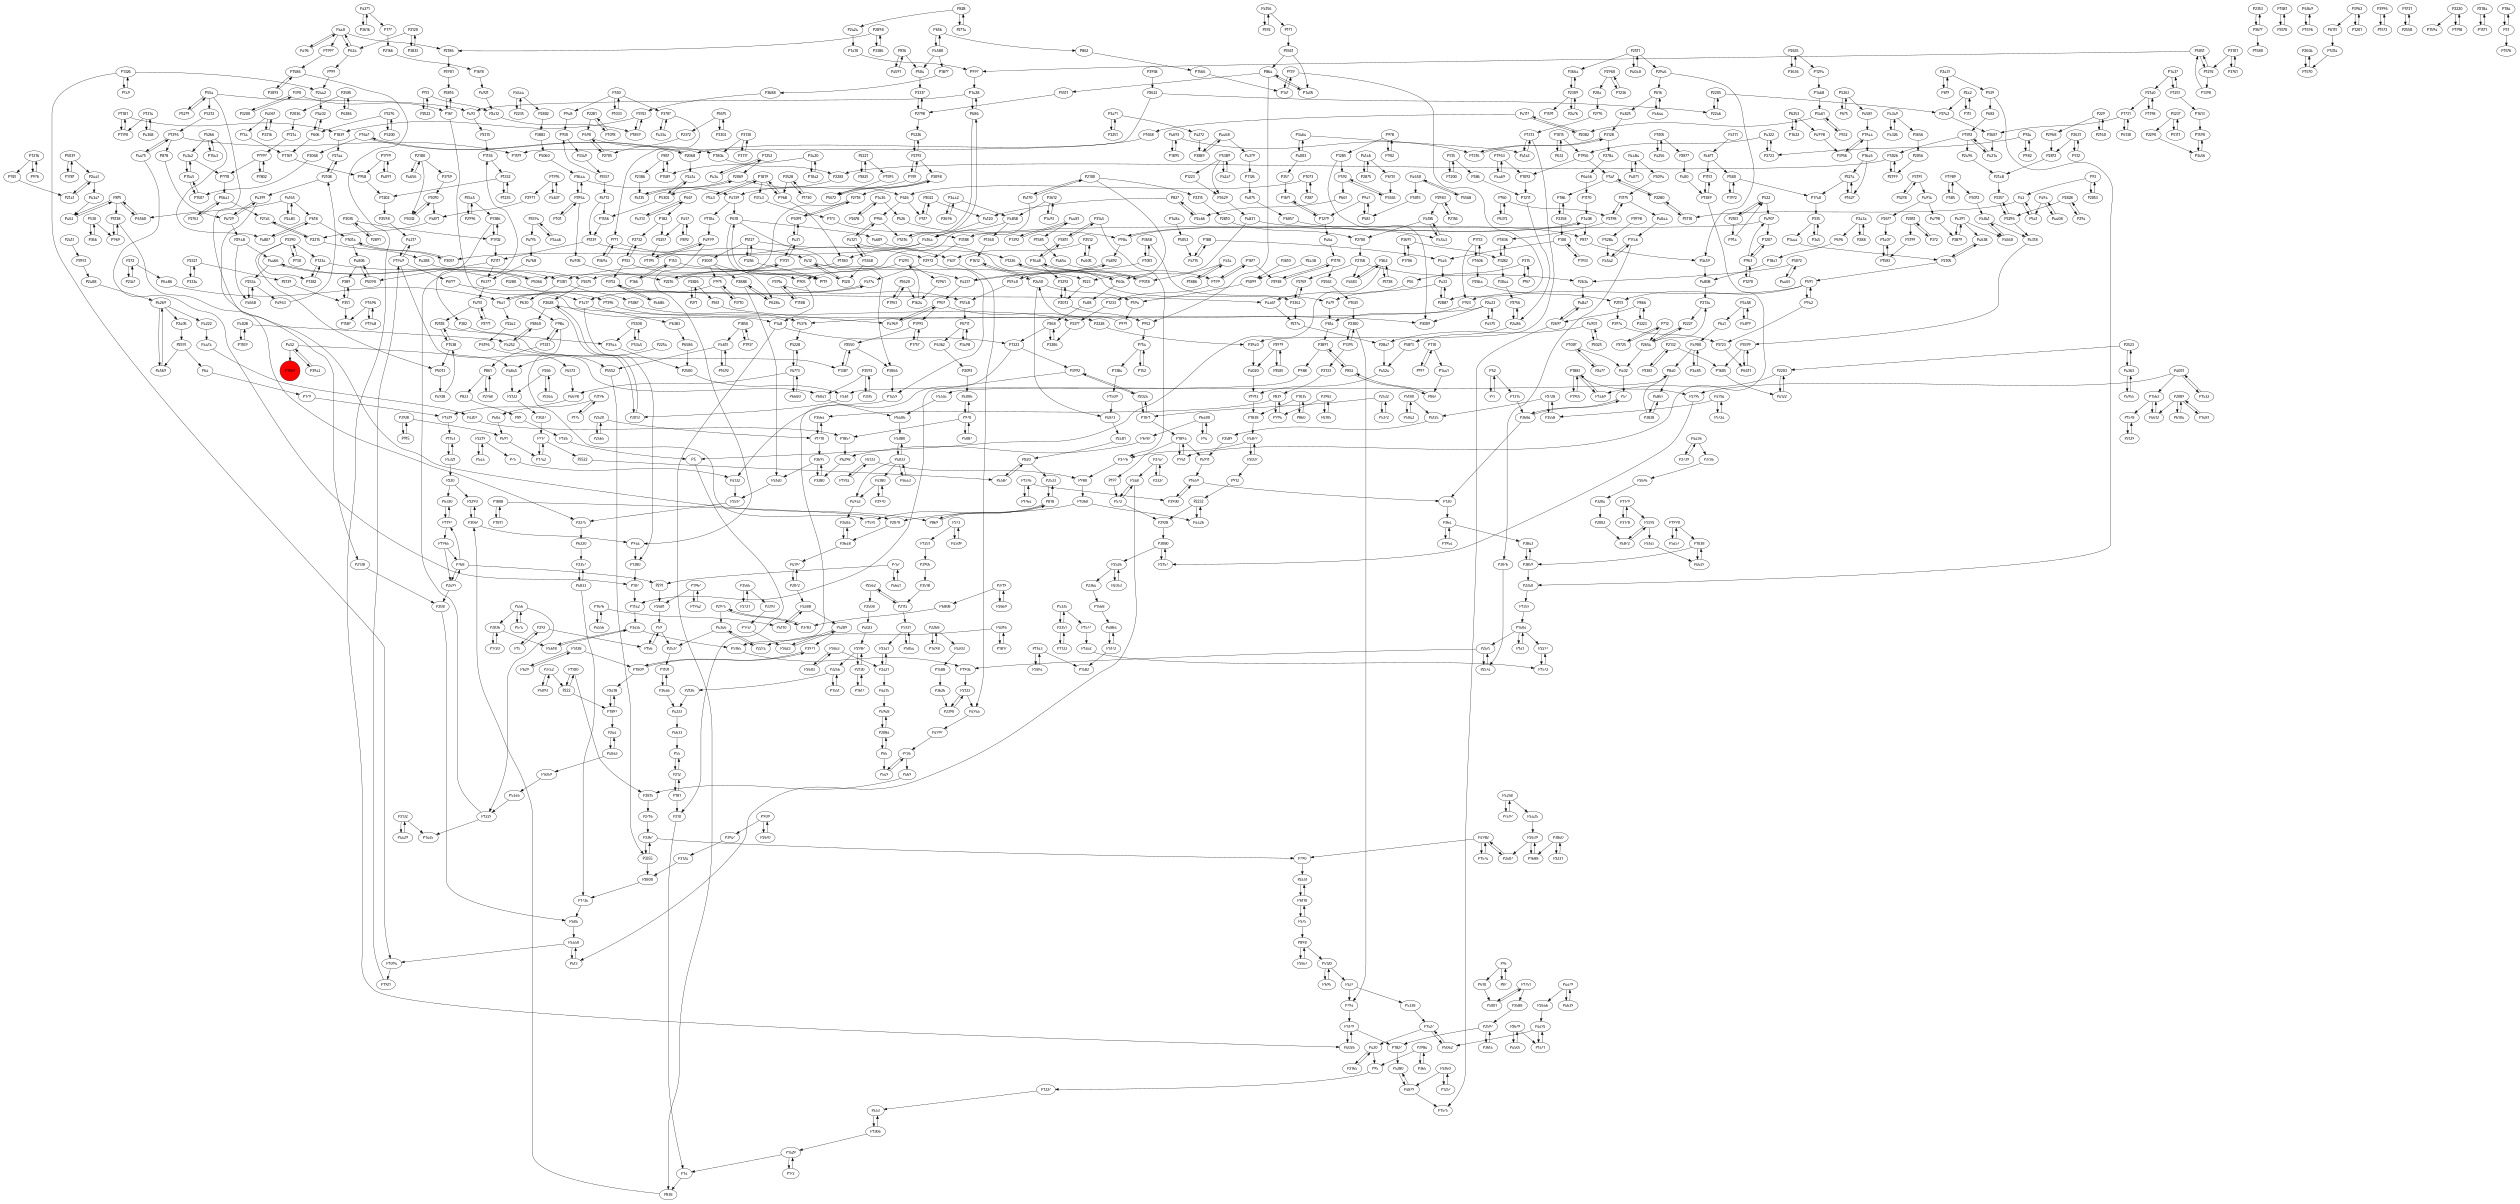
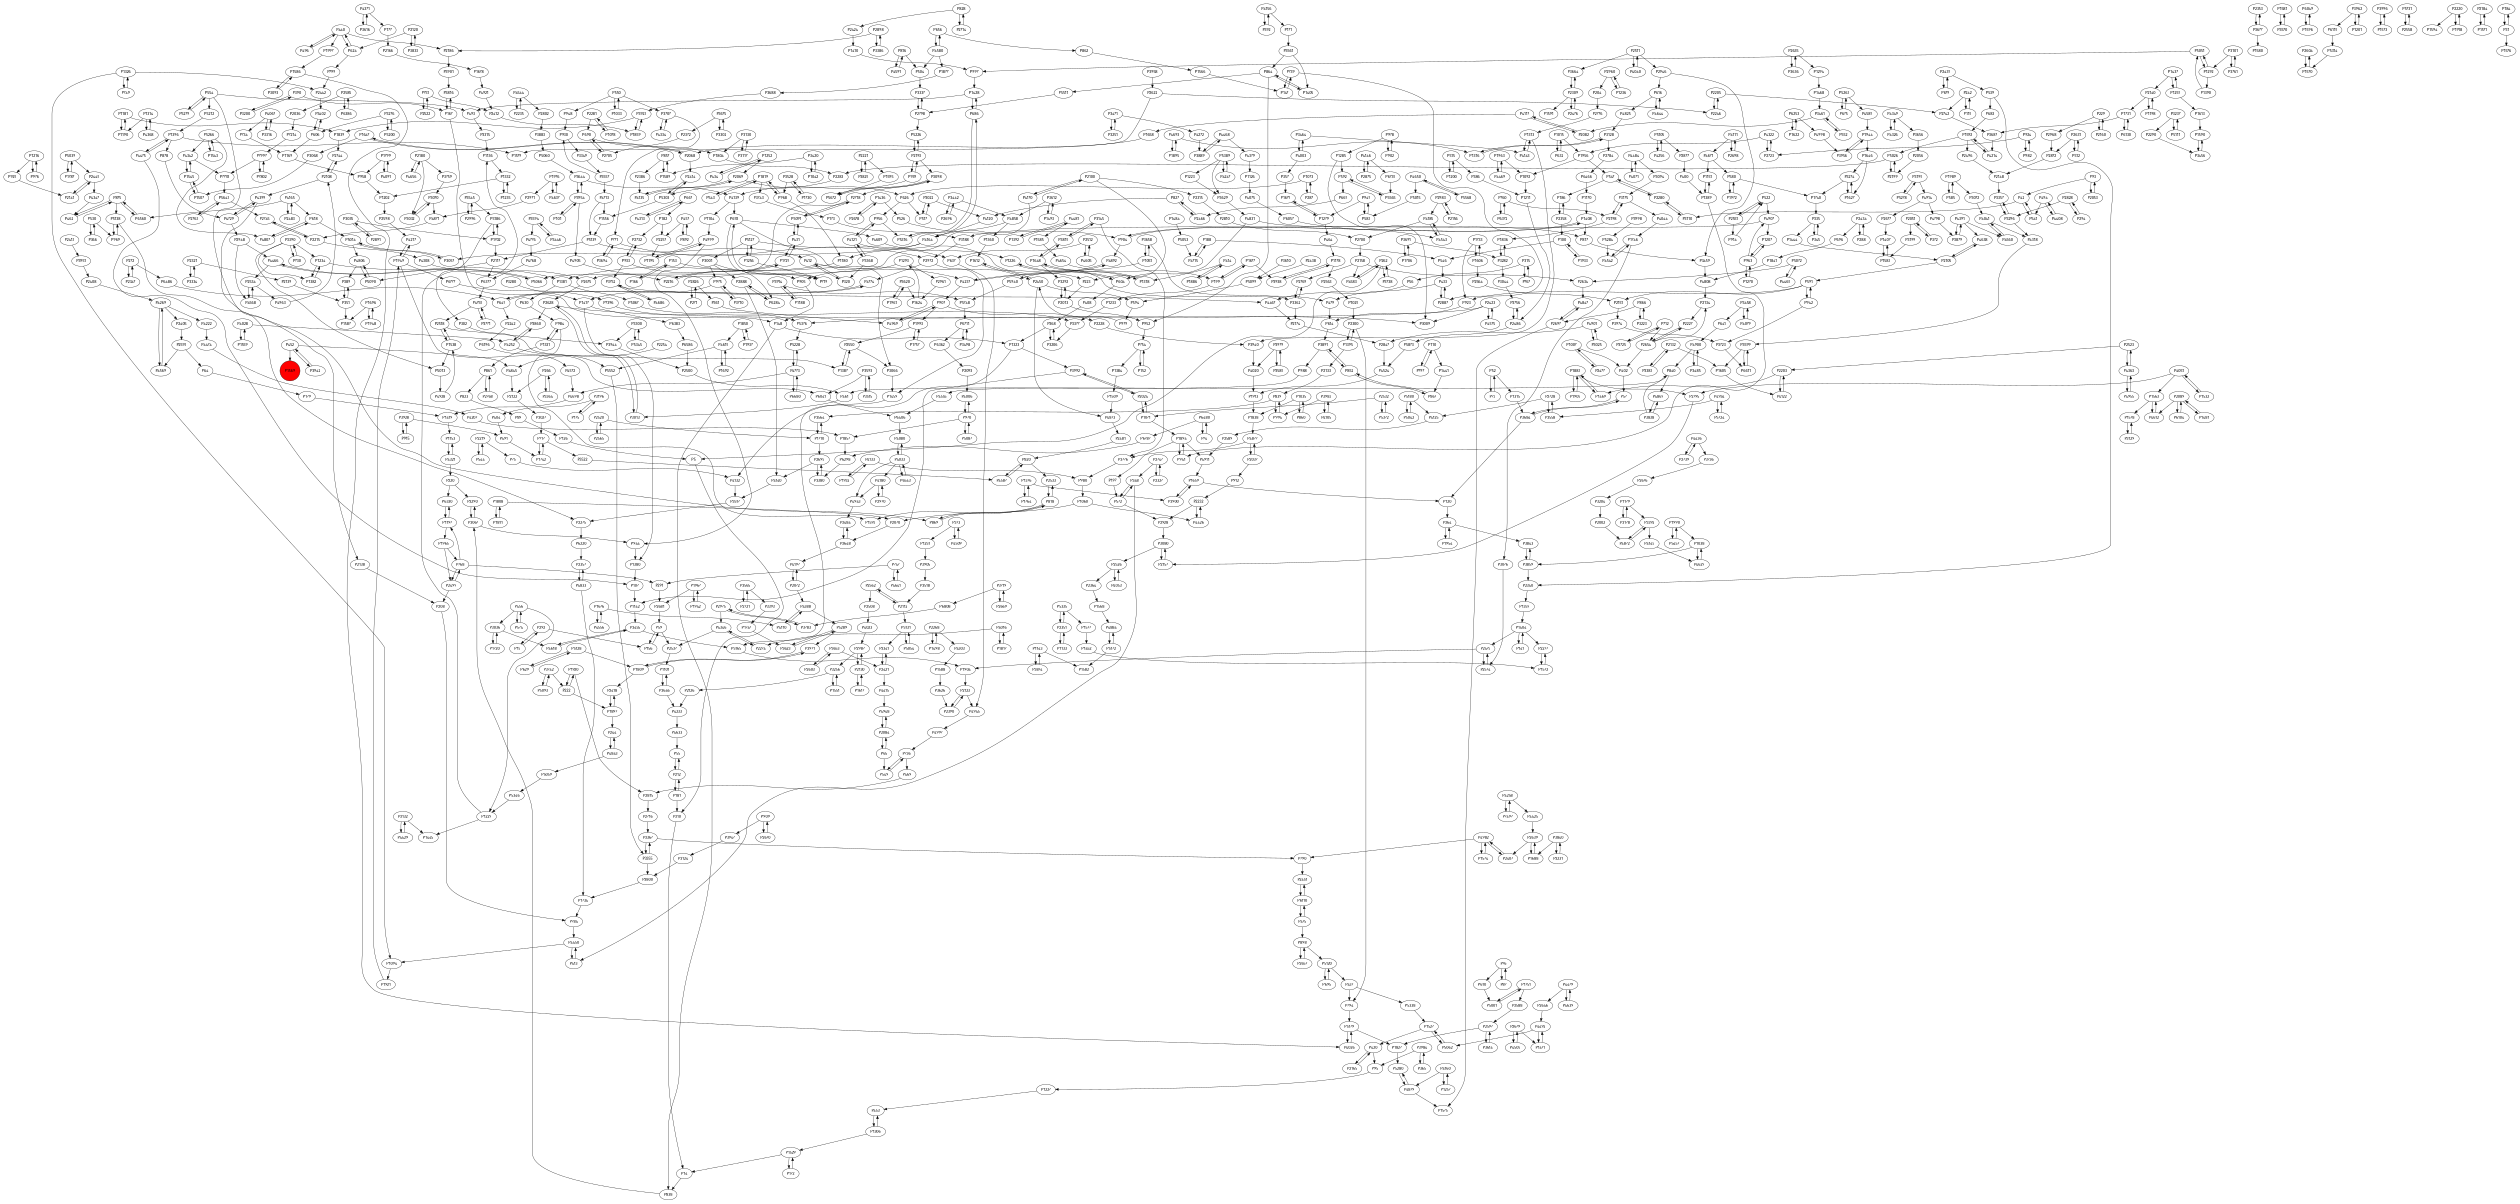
none -> (1733, 156)
(1145, 282) -> (1145, 282)
(574, 922) -> (574, 922)
